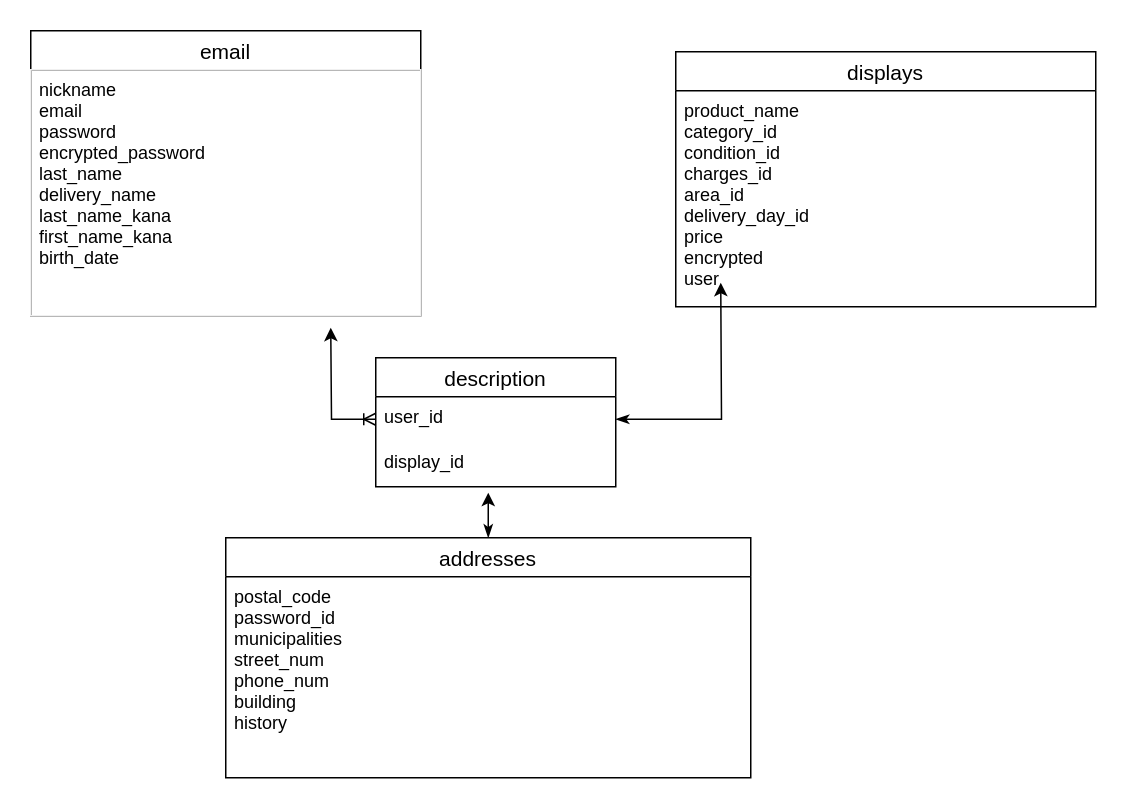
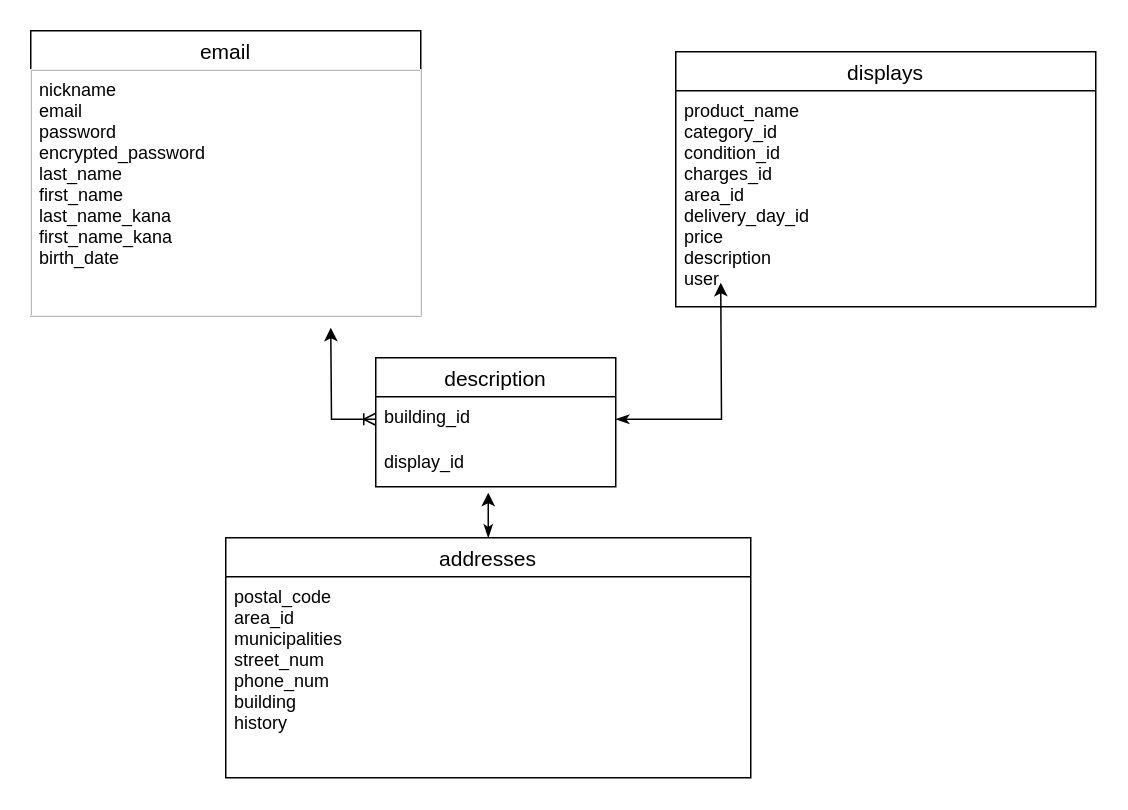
(77, 90) -> (77, 90)
(744, 111) -> (744, 111)
(417, 417) -> (430, 417)
(287, 597) -> (287, 597)
